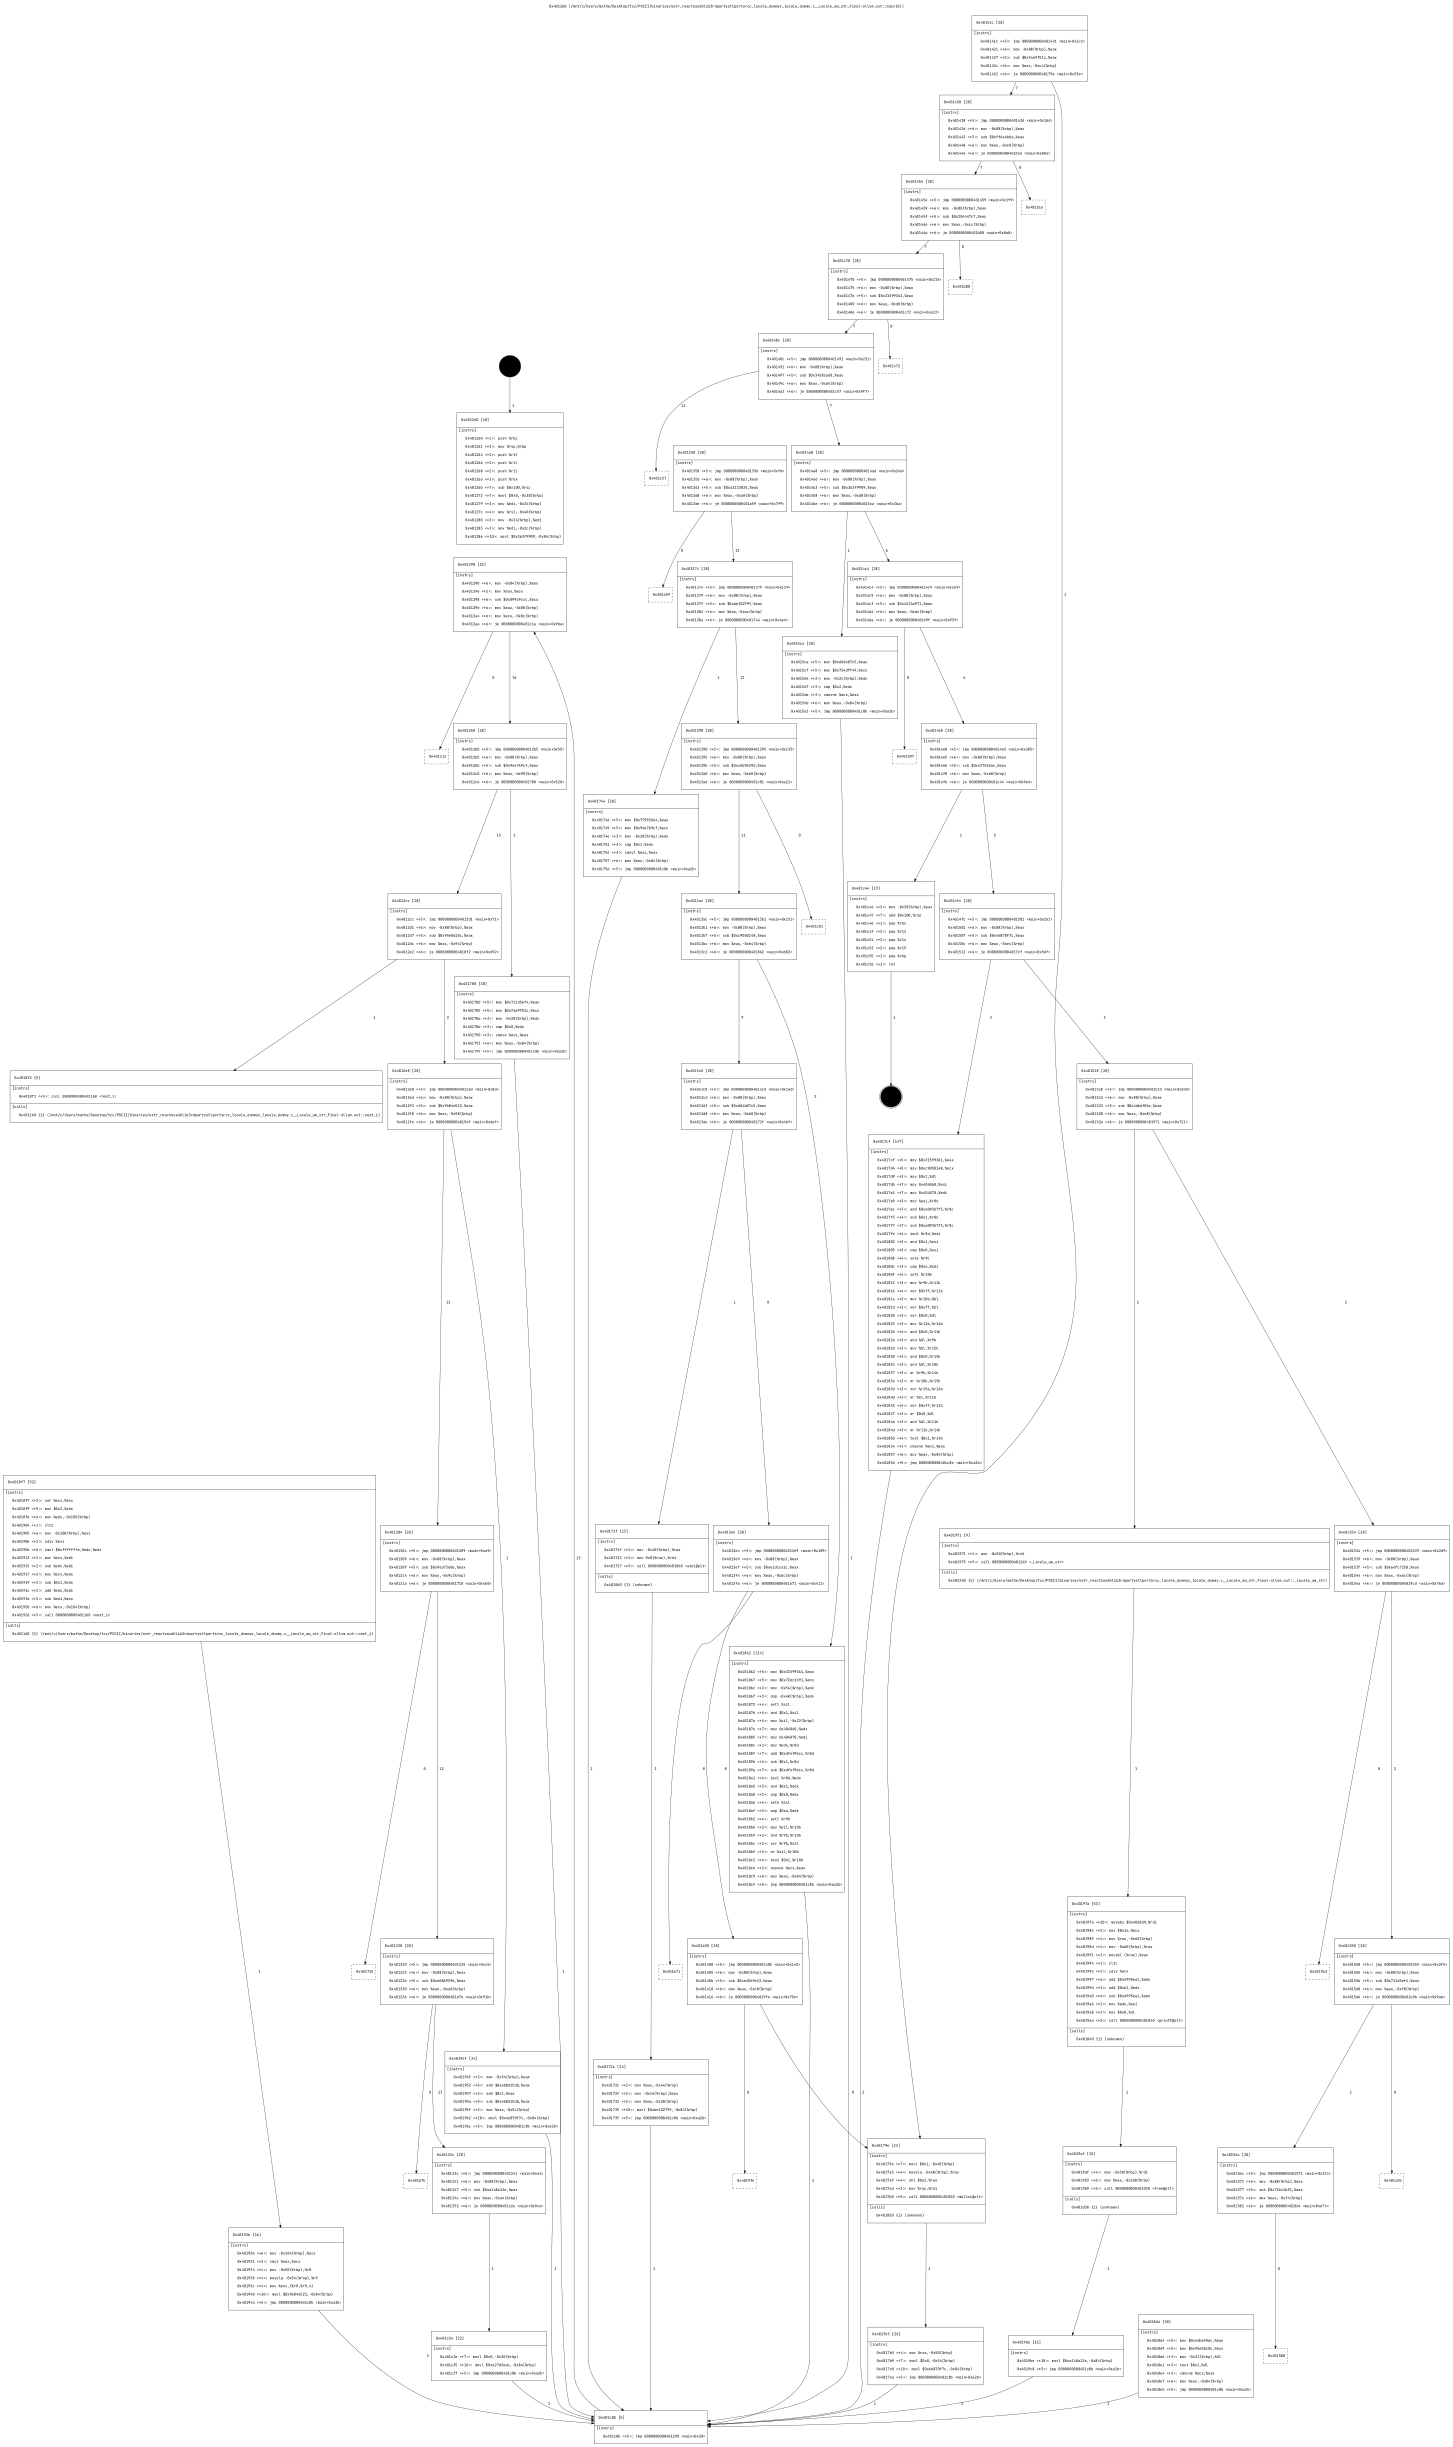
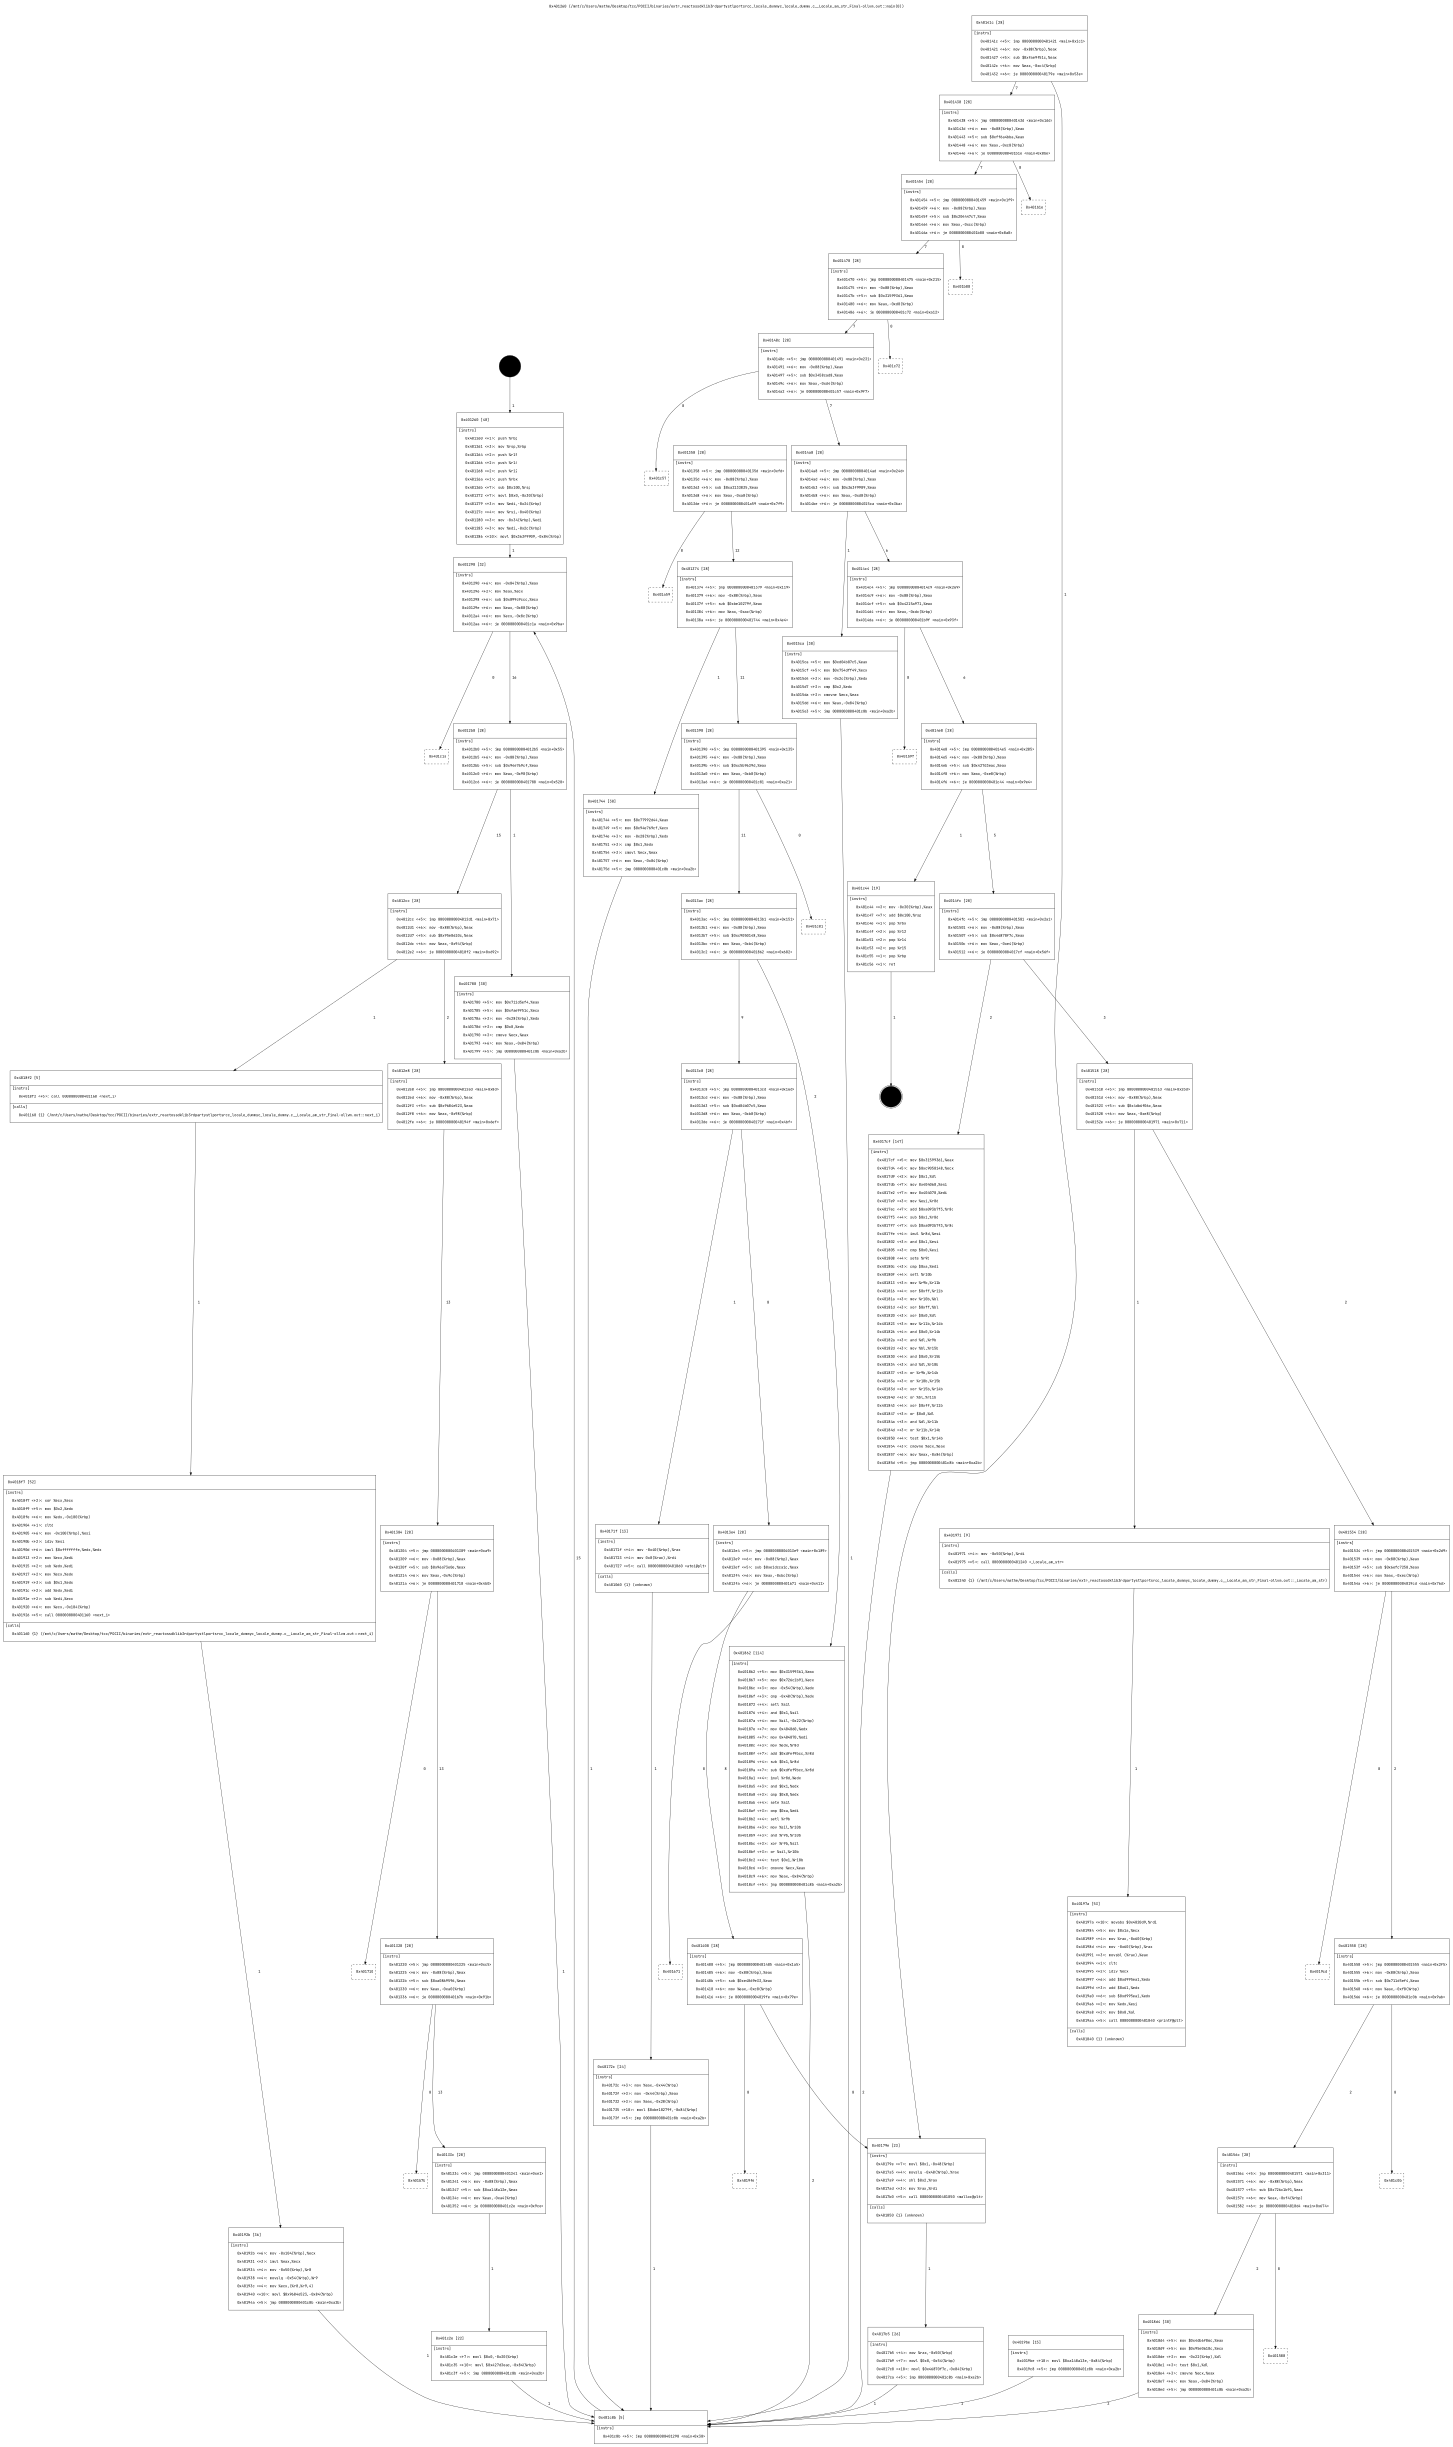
(682, 406) -> (682, 406)
none -> (510, 550)
none -> (193, 1298)
(503, 2093) -> none
(1120, 2181) -> none
none -> (1238, 2263)
